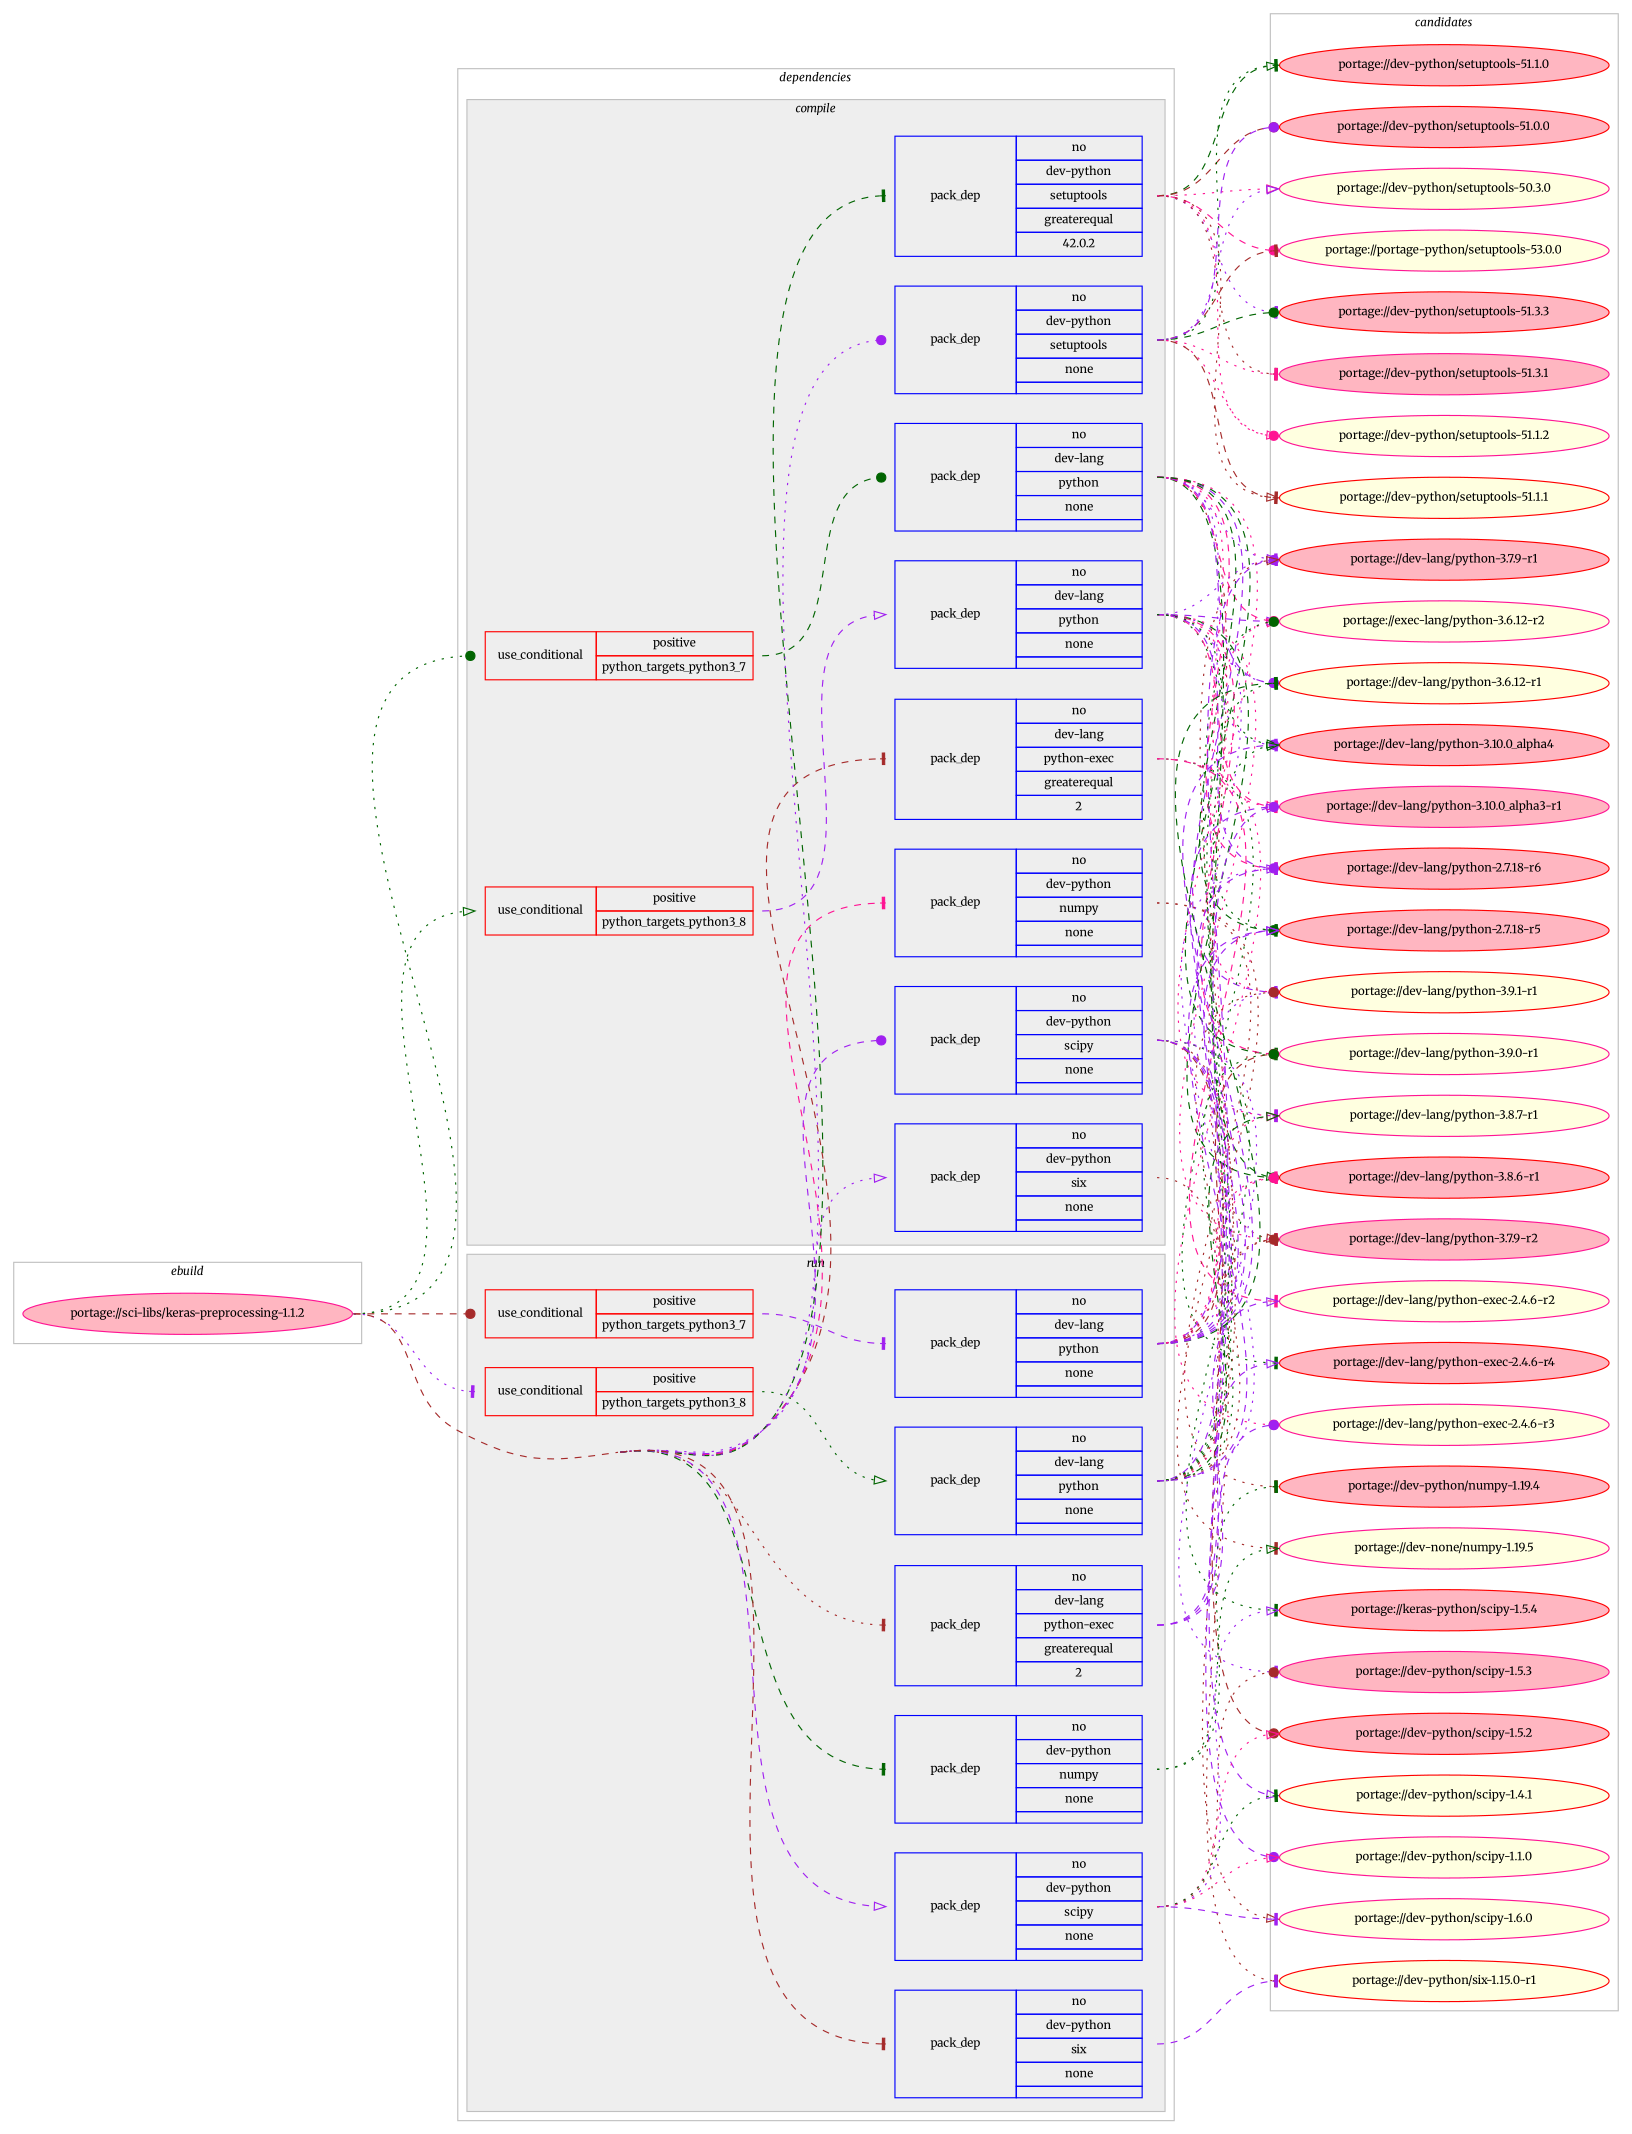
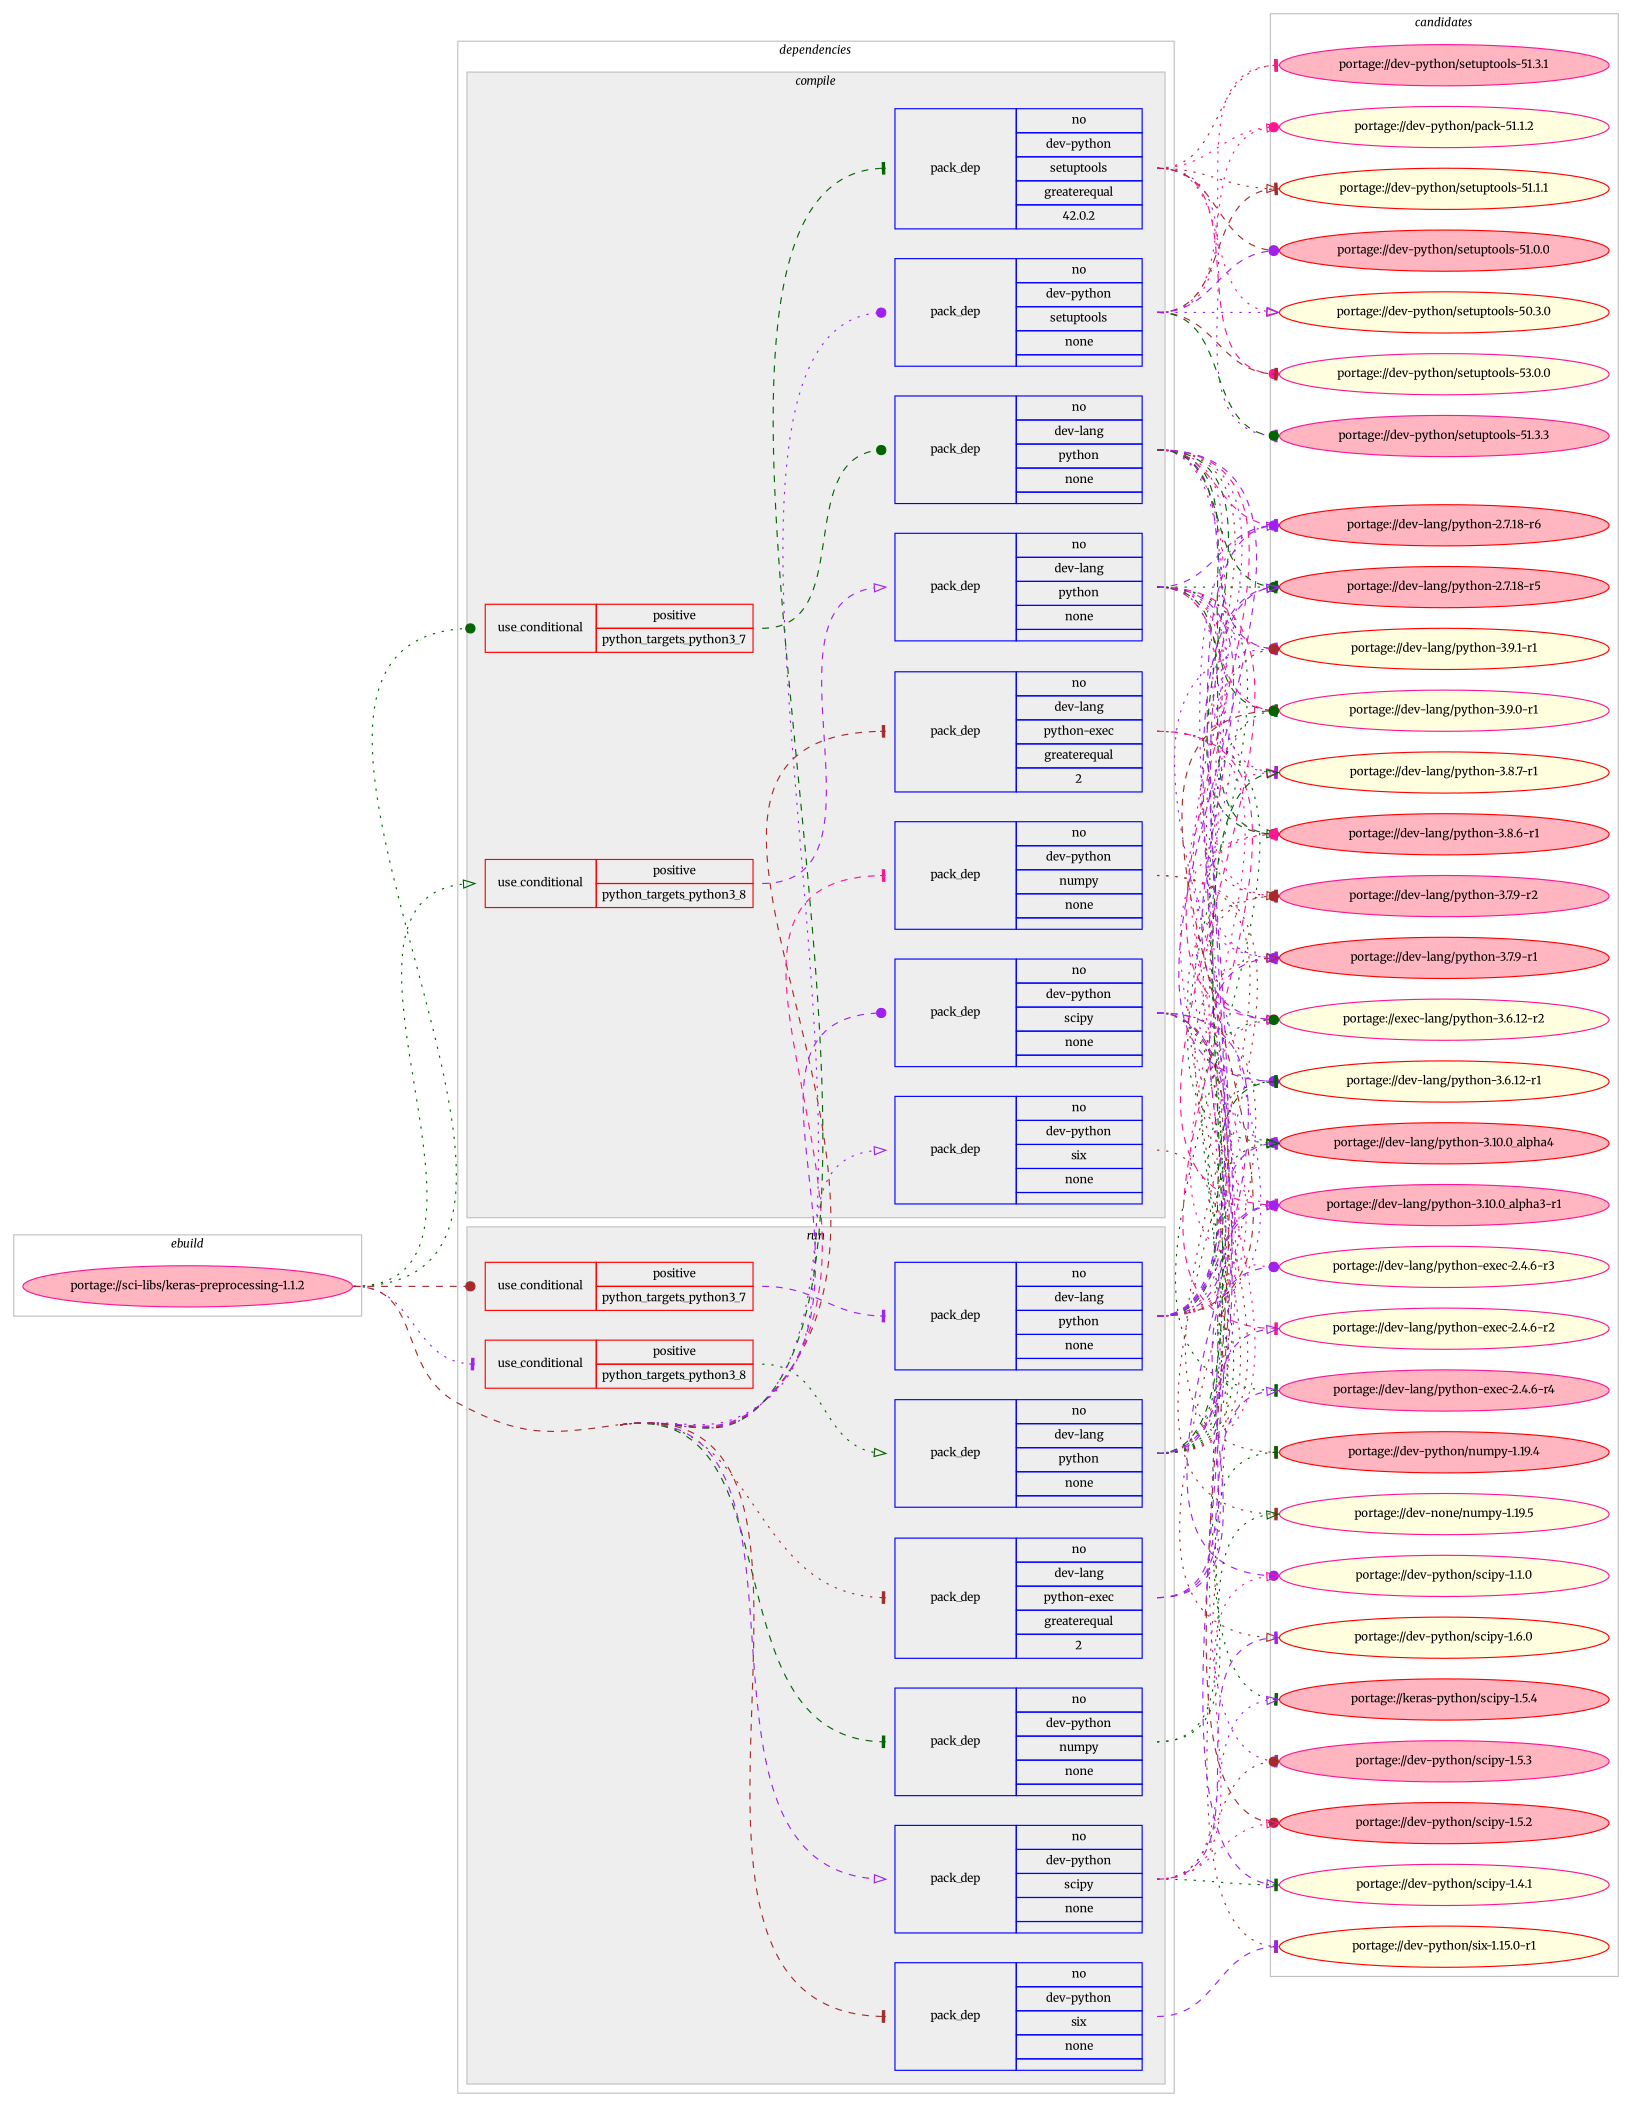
(1444, 65) -> none
(1444, 189) -> (1444, 312)
(1444, 251) -> (1444, 374)
(1444, 312) -> (1444, 436)
(1444, 436) -> (1444, 127)
(1444, 1116) -> (1444, 773)
(1444, 1363) -> (1444, 1391)
(1444, 1796) -> (1444, 1885)
(1444, 1919) -> (1444, 1638)
